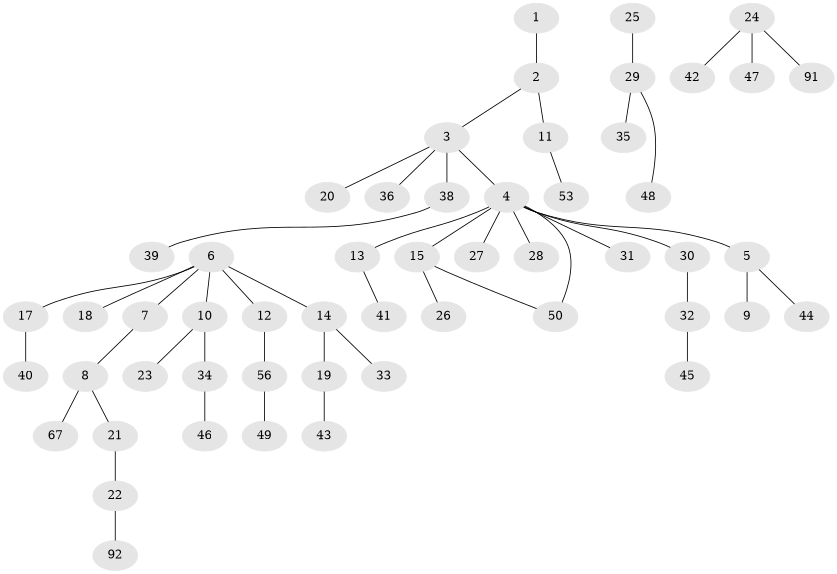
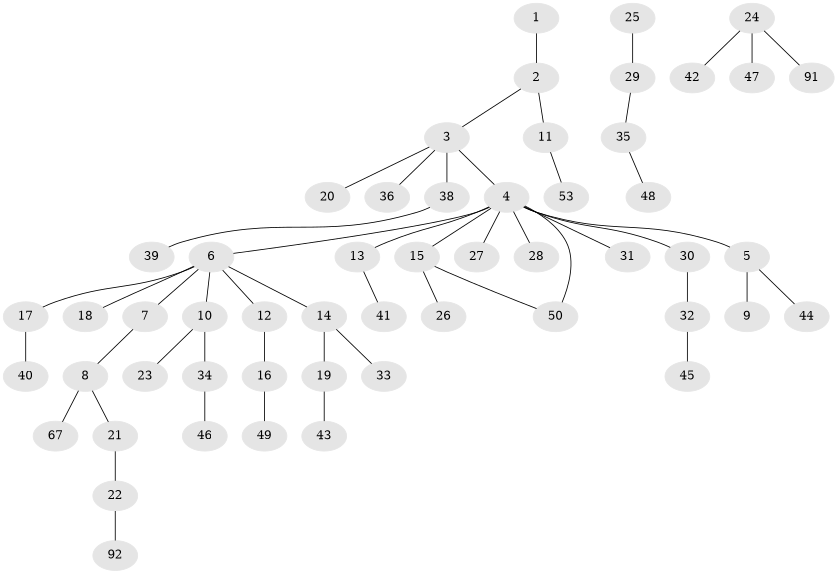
(655, 136) -> (636, 168)
none -> (362, 235)
(265, 376) -> (265, 376)
